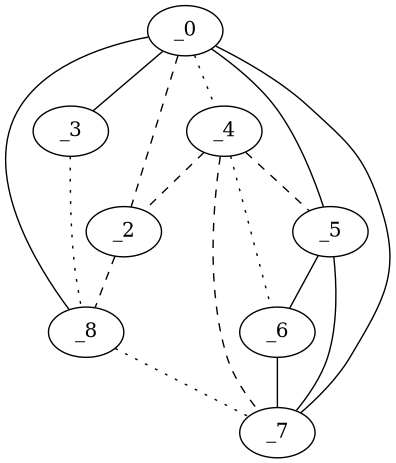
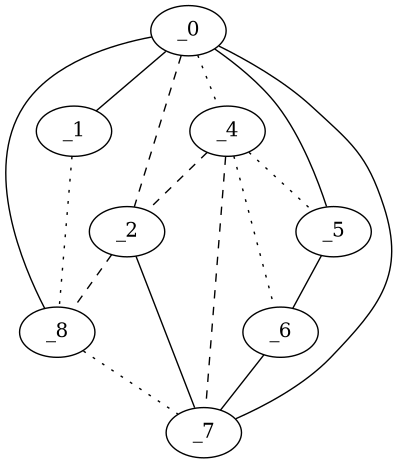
(71, 131) -> (74, 131)
(277, 181) -> (281, 181)
(332, 338) -> (165, 332)
